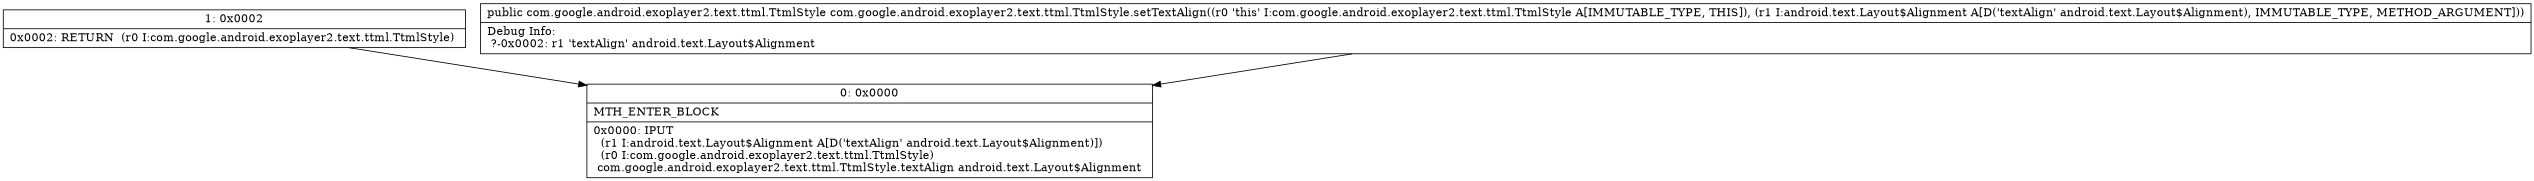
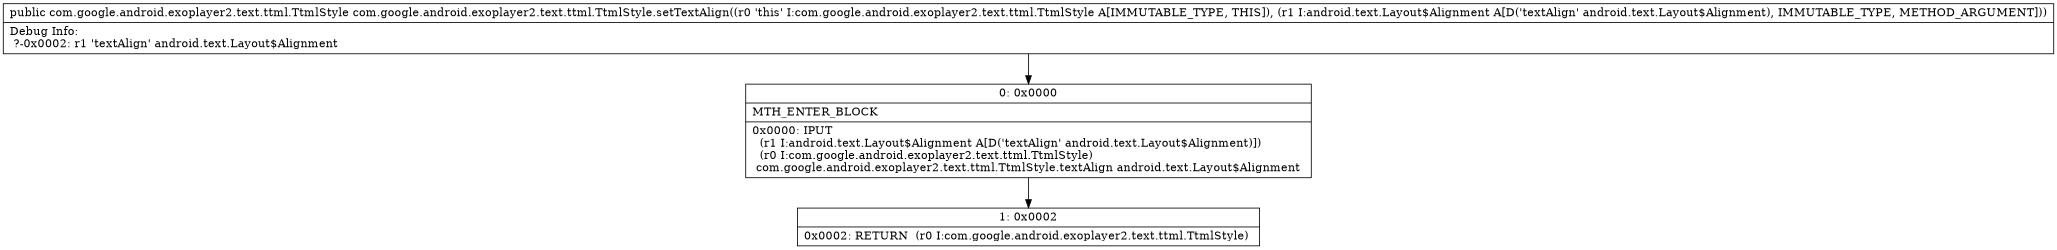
(464, 66) -> (1029, 189)
